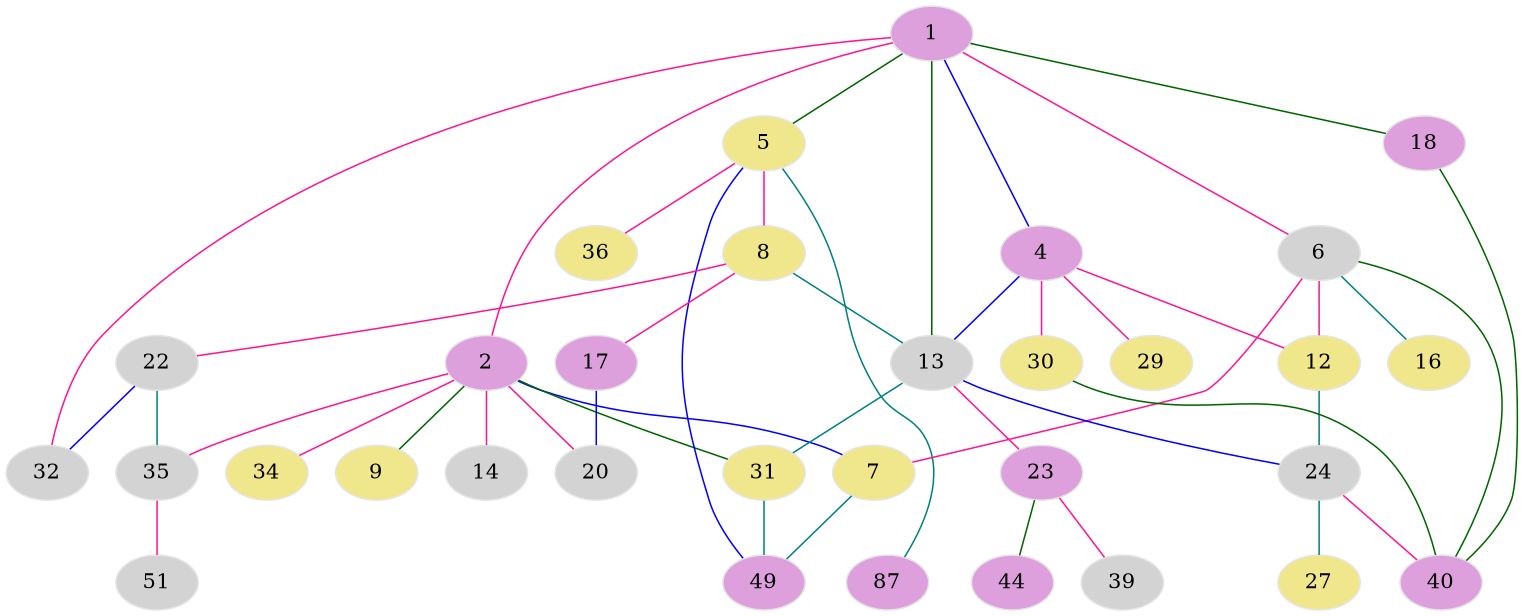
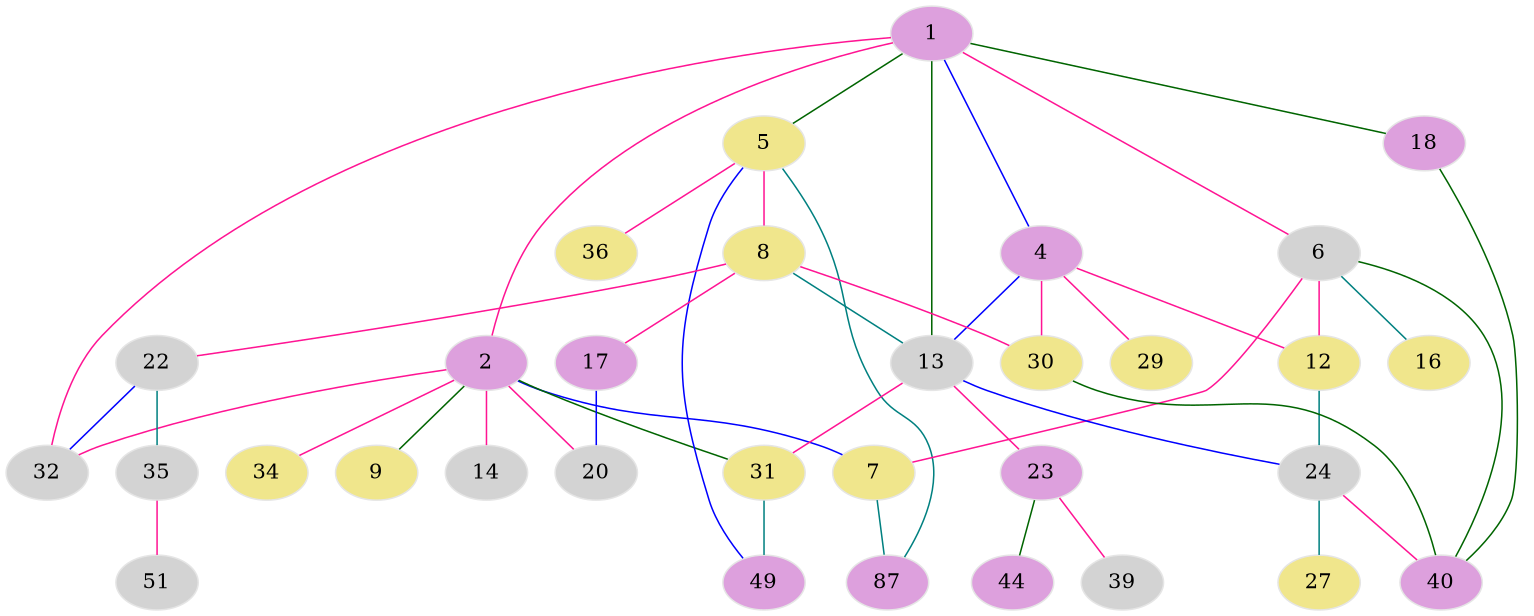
none -> (906, 304)
(317, 410) -> (260, 403)
(848, 418) -> (848, 418)
(819, 527) -> (881, 527)
